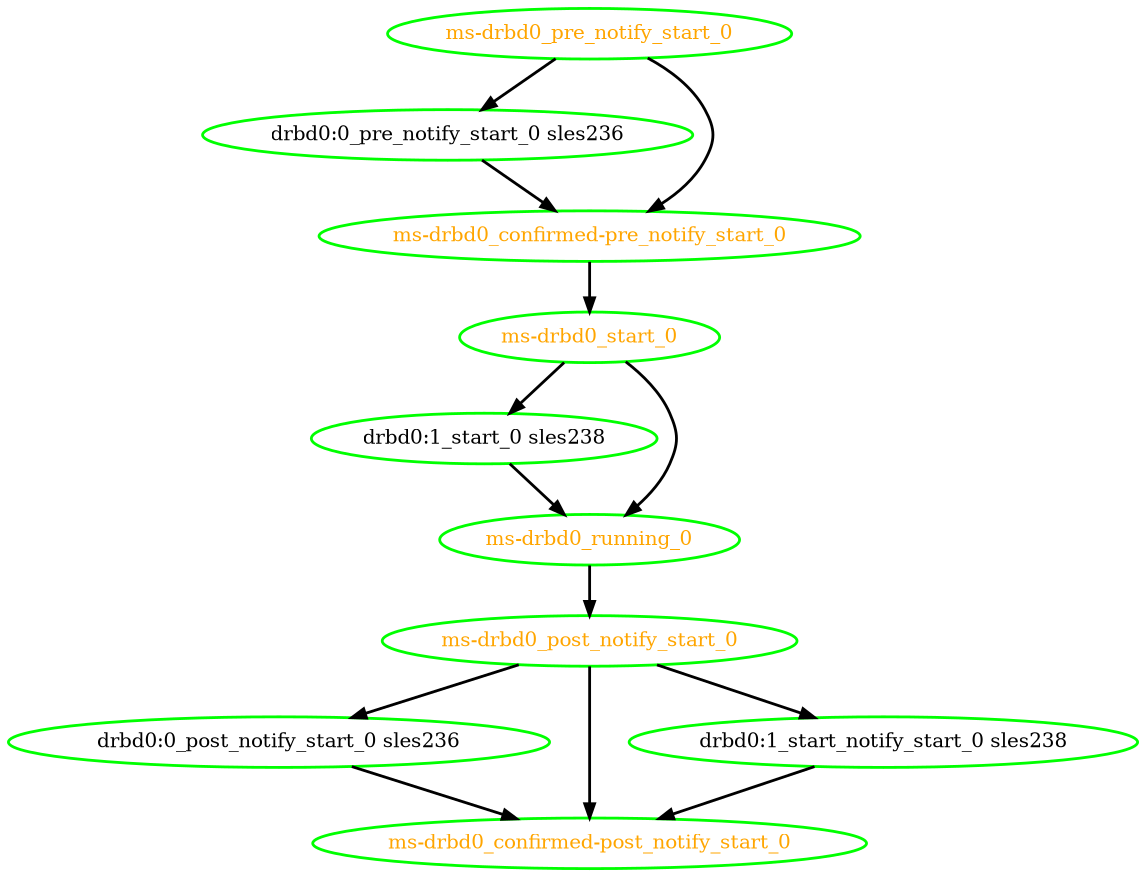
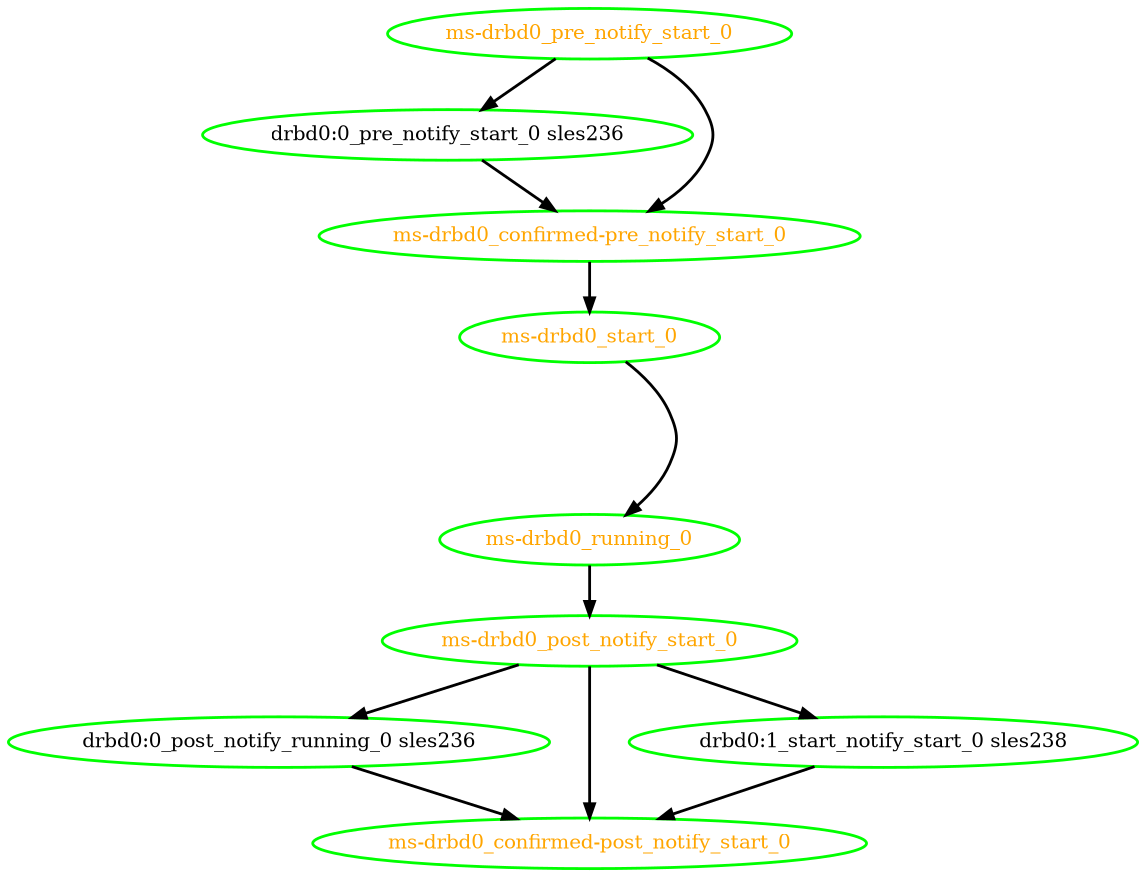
(484, 439) -> none
(279, 742) -> (279, 742)
